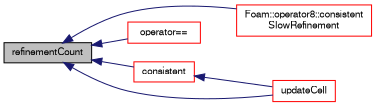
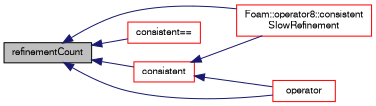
(164, 33) -> (164, 33)
none -> (232, 47)
(304, 91) -> (304, 91)
